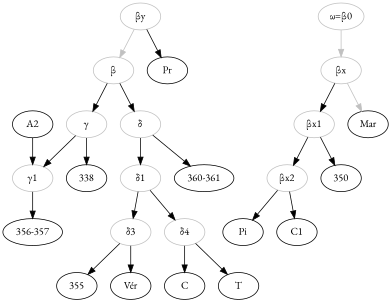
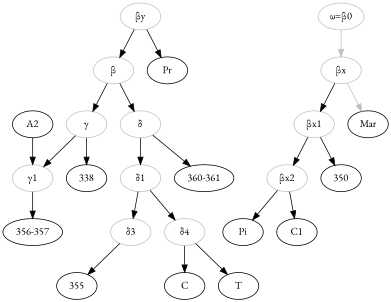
(129, 40) -> (129, 40)
(131, 286) -> none
